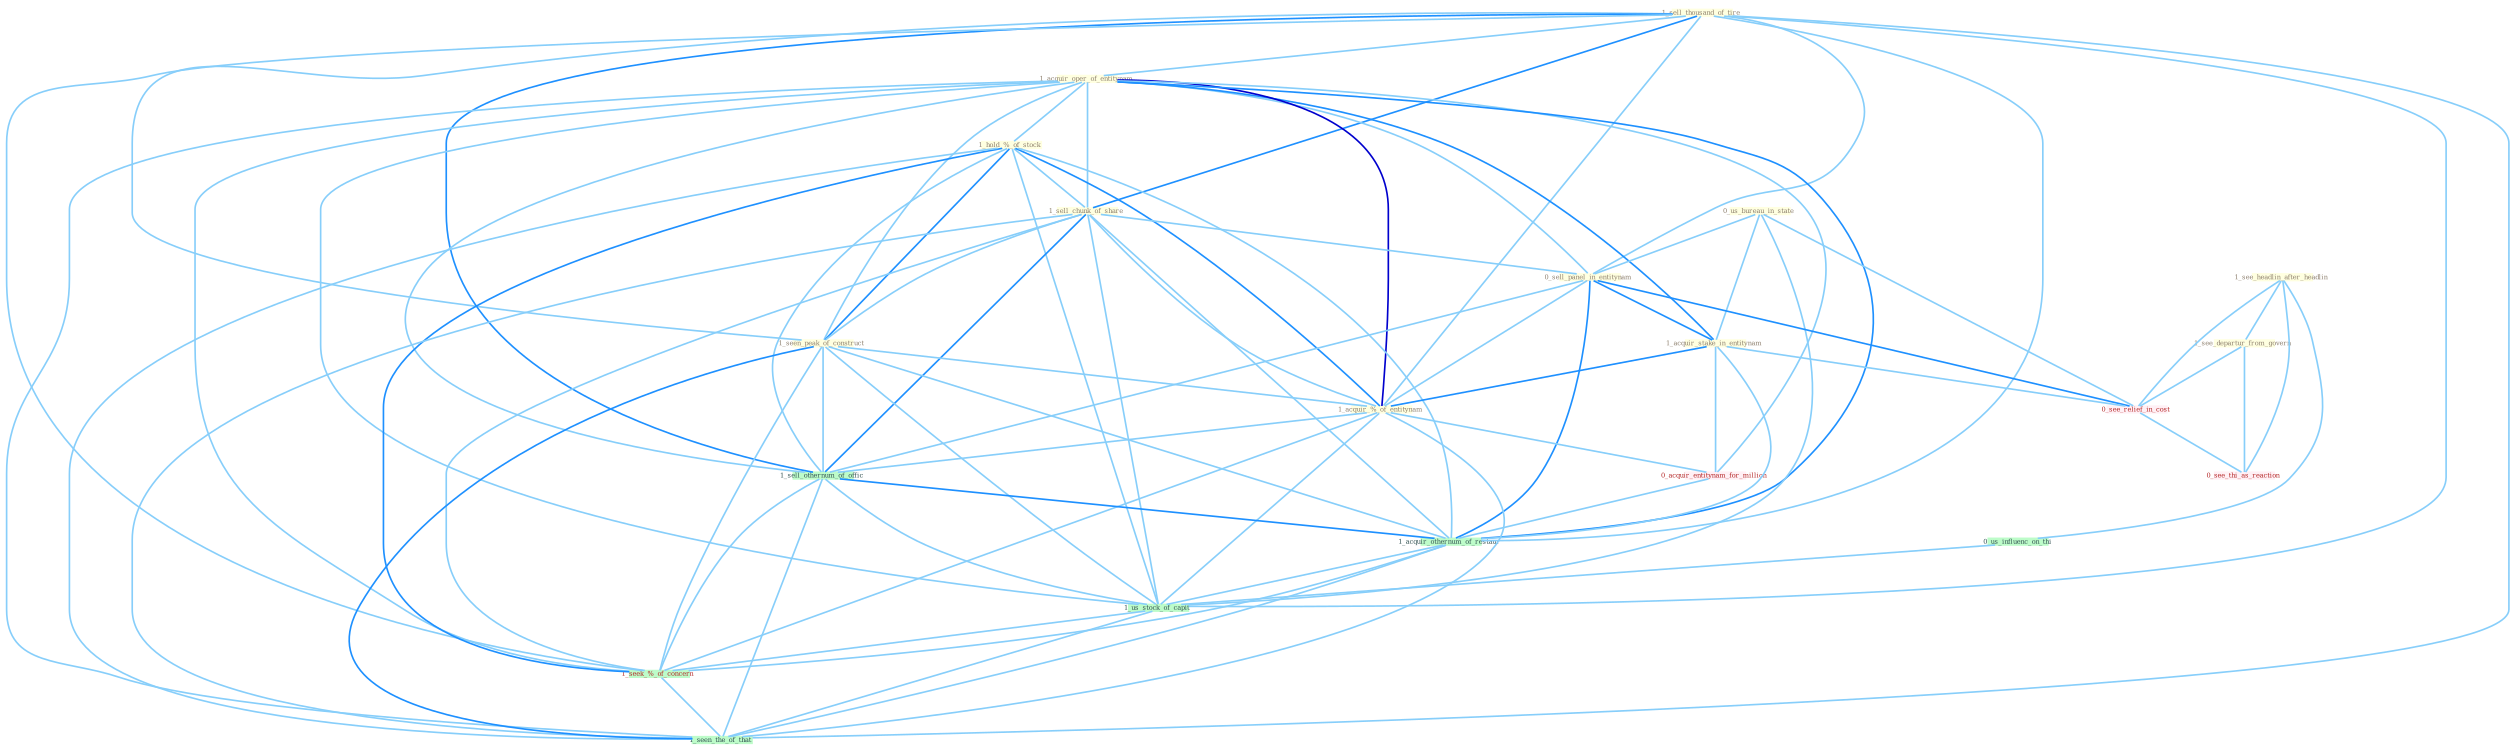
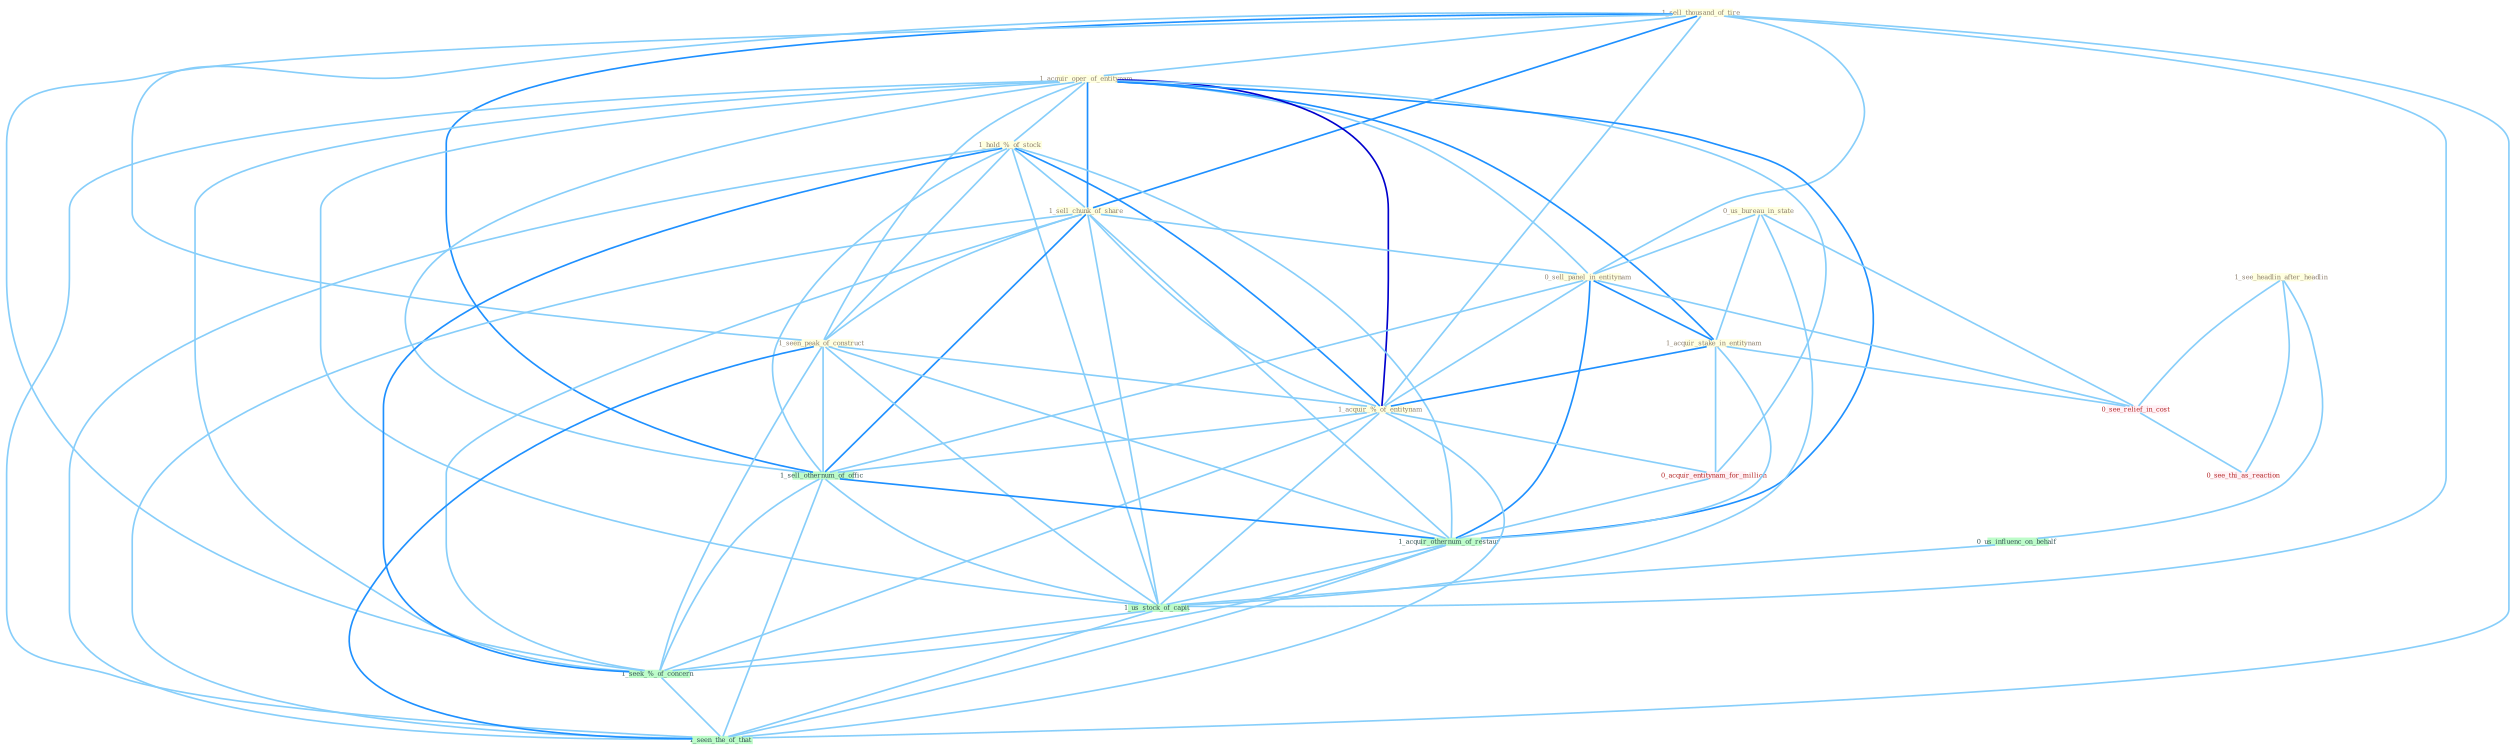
(1088, 145) -> (1088, 145)
(913, 249) -> (913, 249)
(1850, 340) -> (1850, 340)
(2244, 343) -> none
(2021, 365) -> none
(2018, 542) -> (2018, 542)
(659, 674) -> (659, 674)
